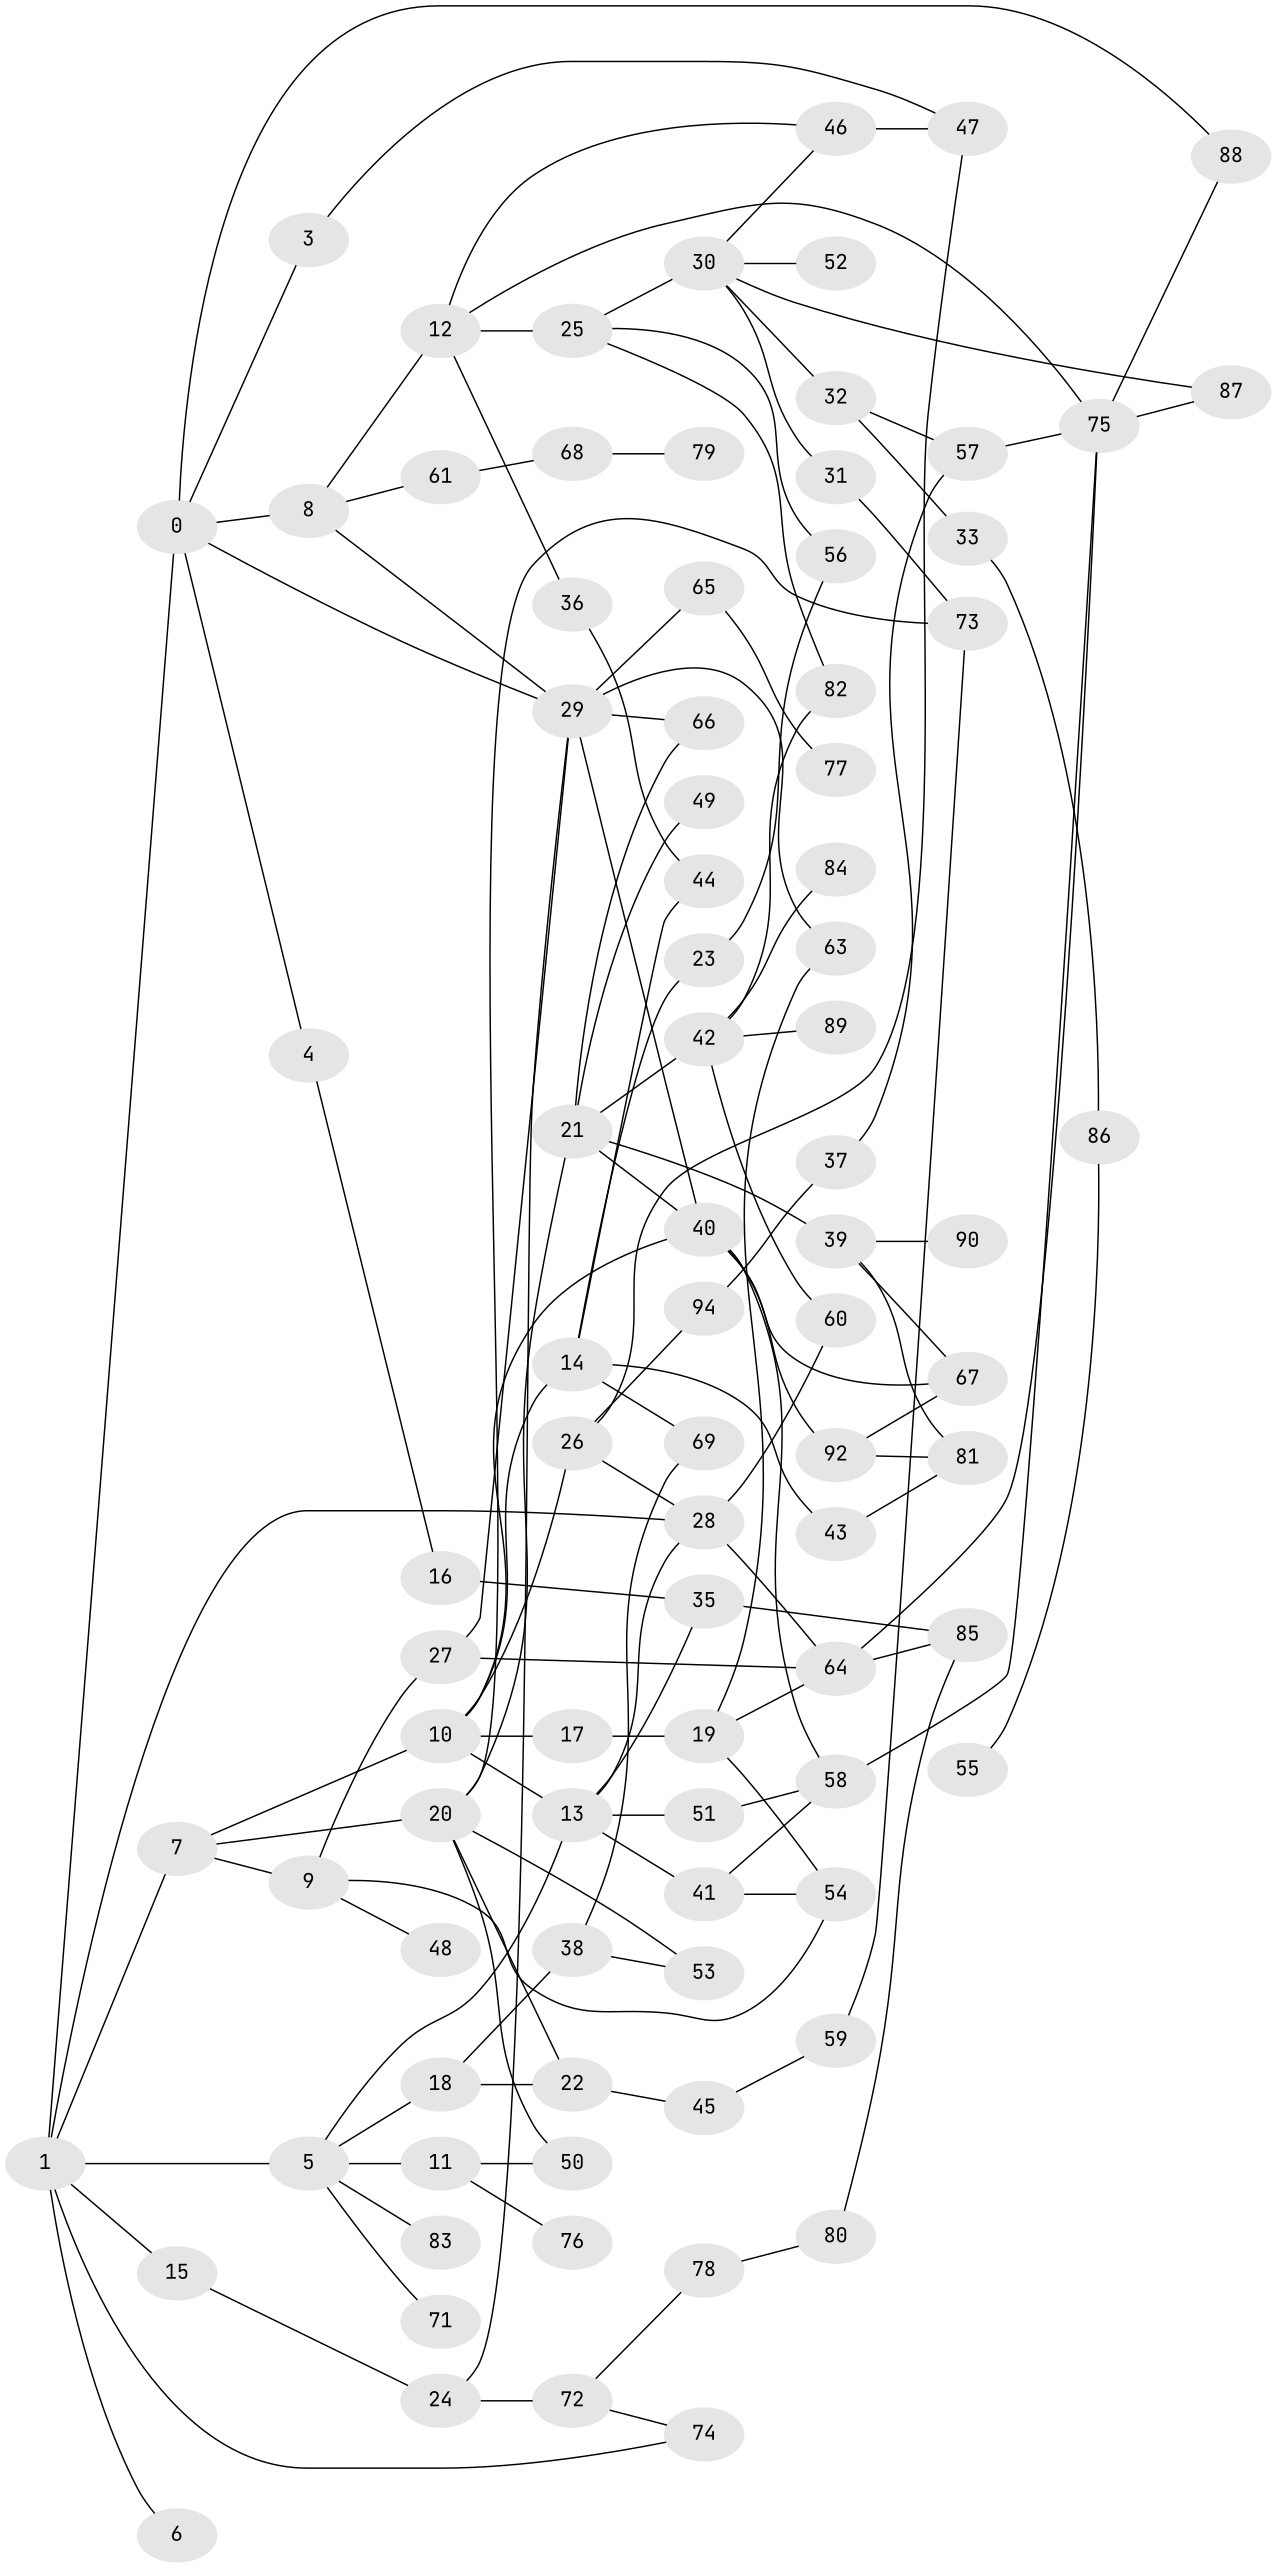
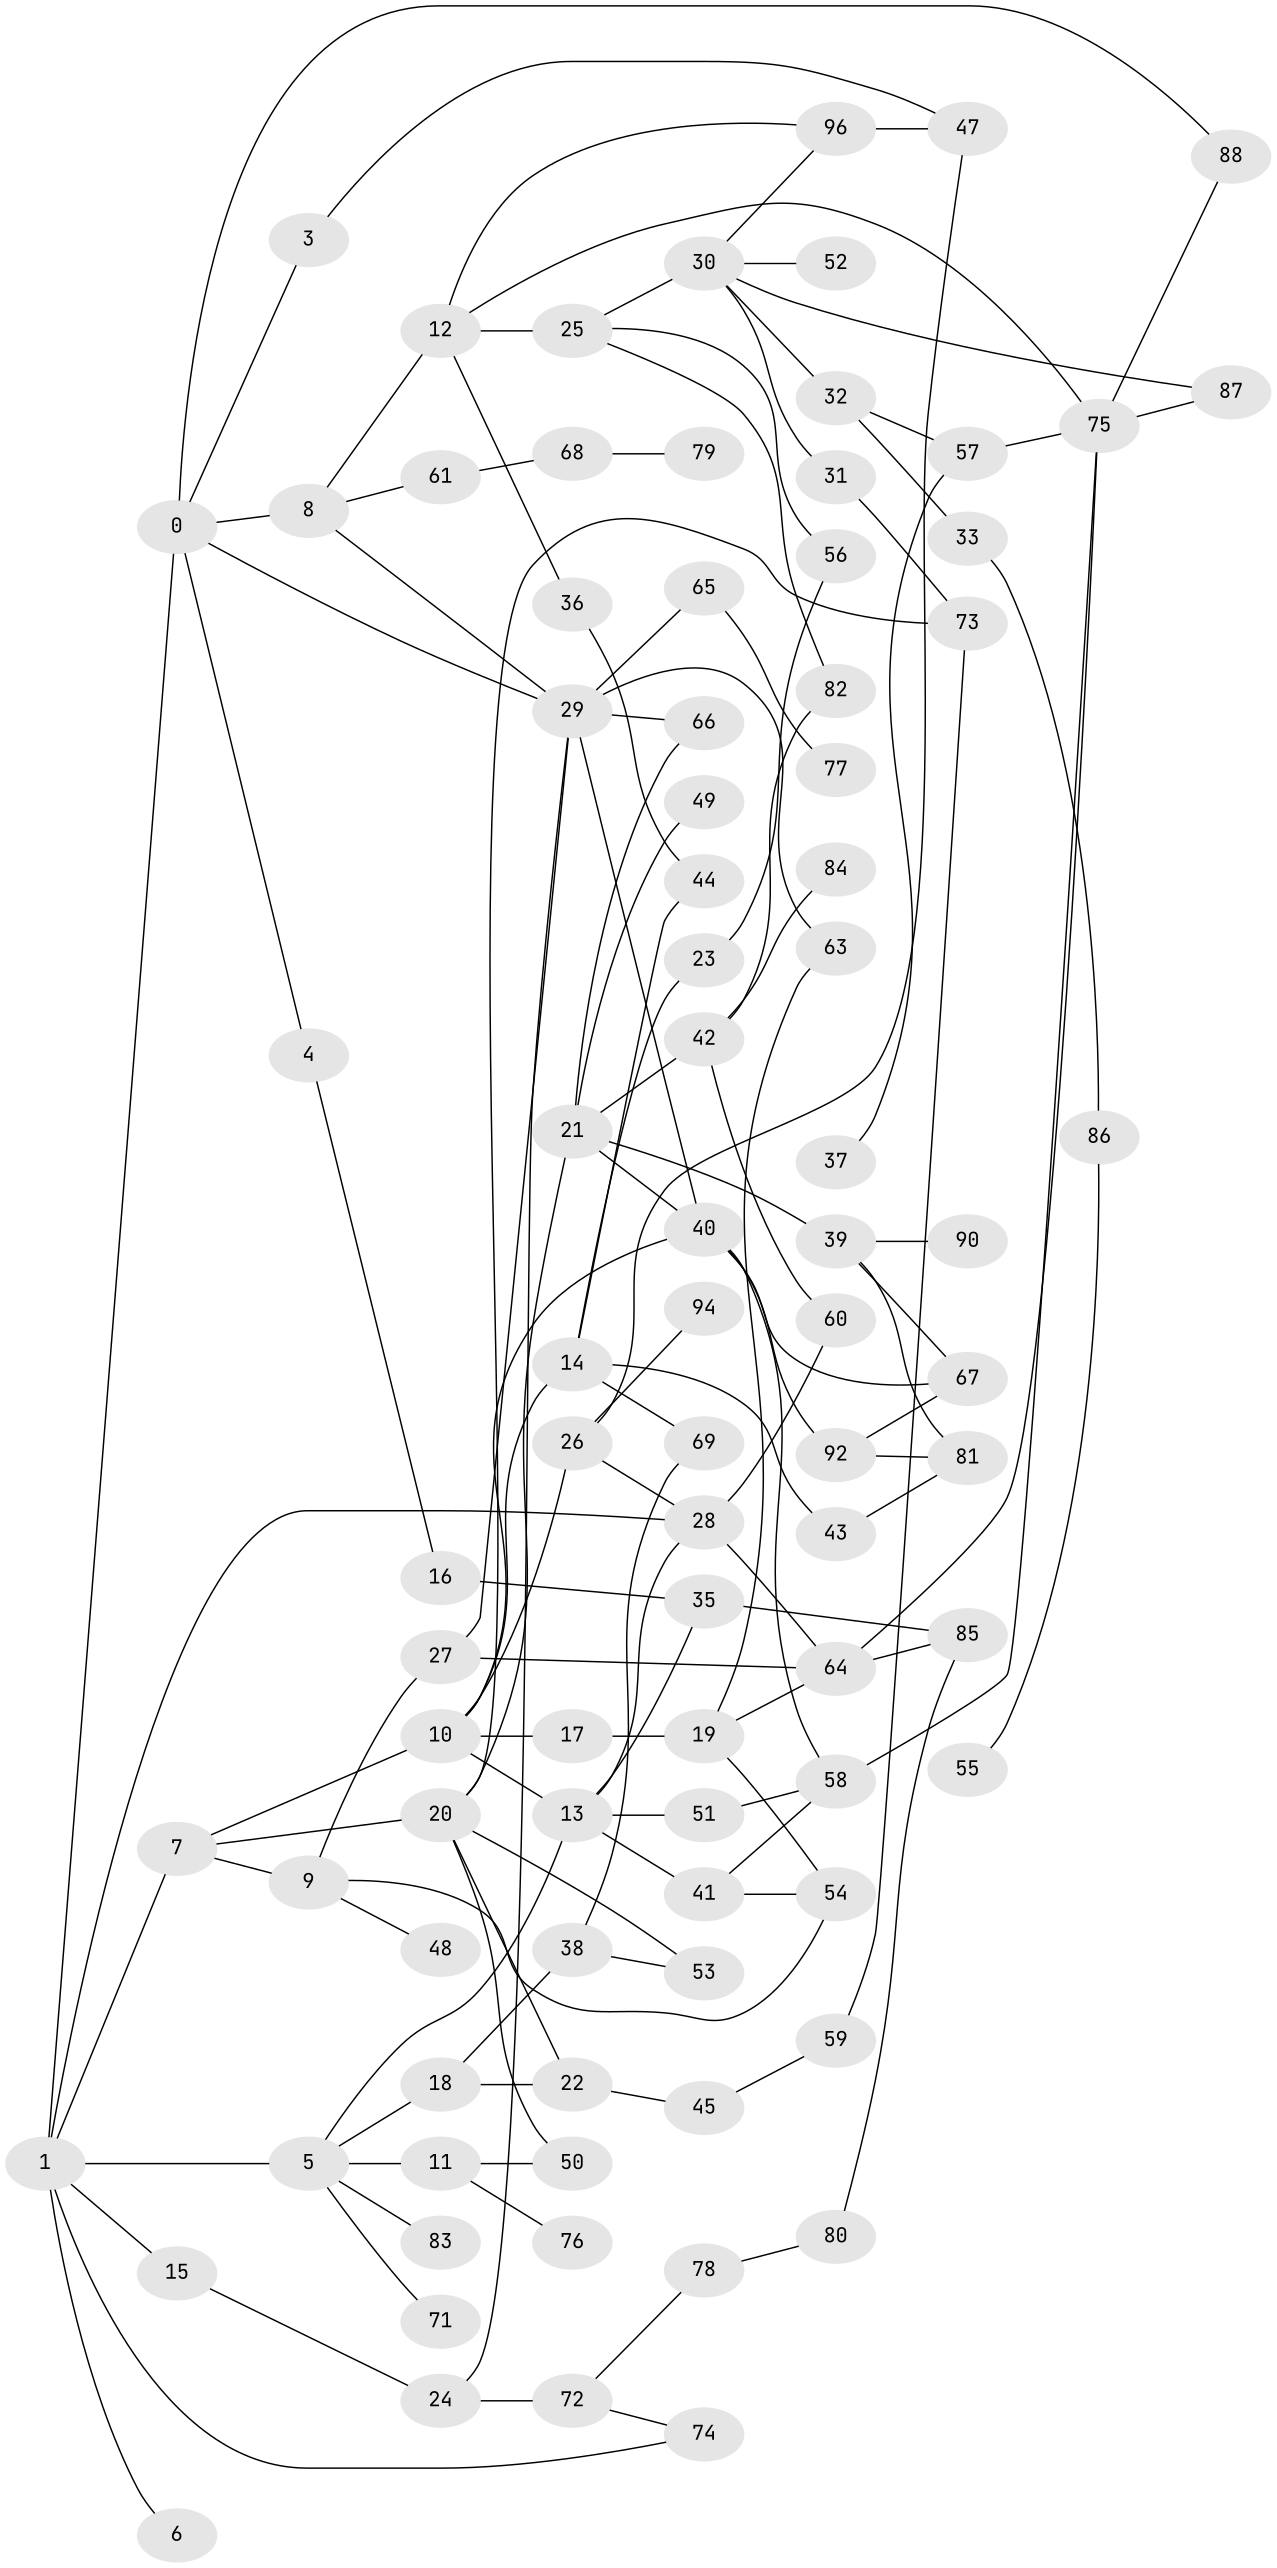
(836, 129) -> (836, 129)
(836, 1028) -> none
(764, 1244) -> none
